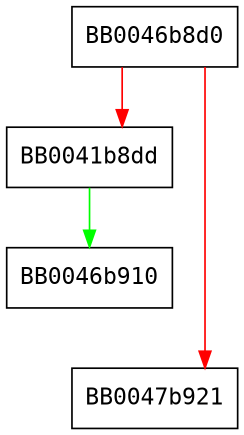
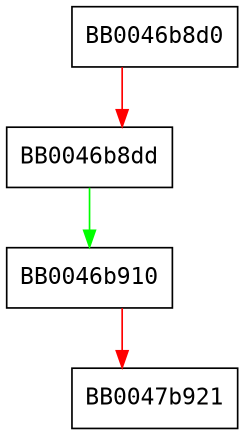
(90, 157) -> (90, 157)
(205, 209) -> (122, 329)
